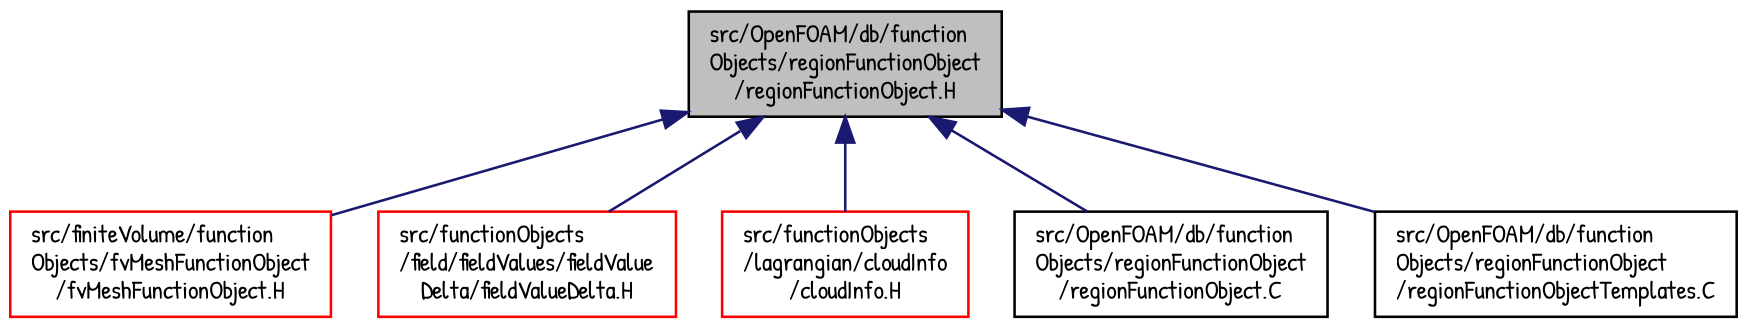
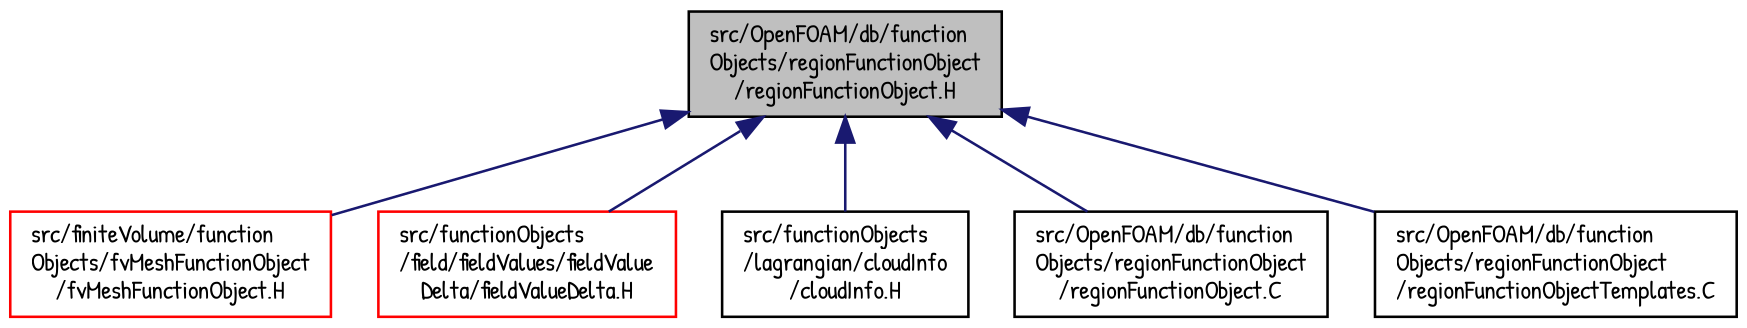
(845, 264) -> (845, 264)
